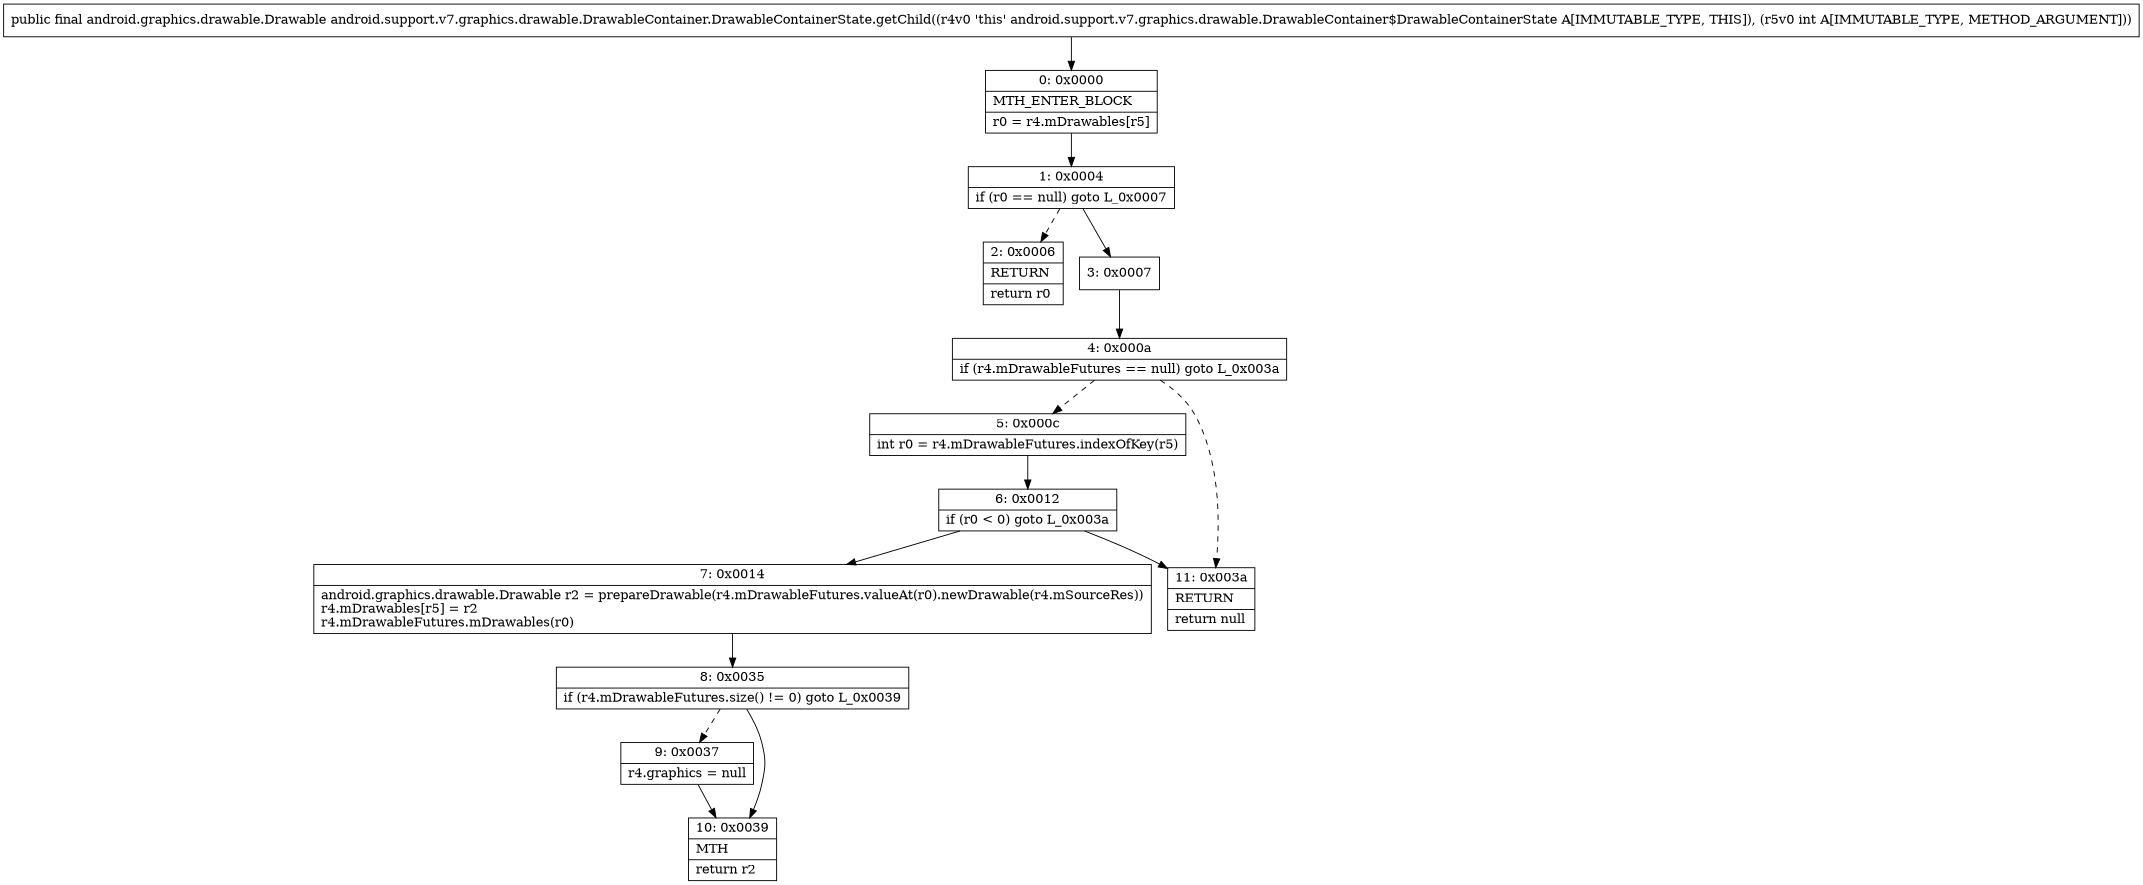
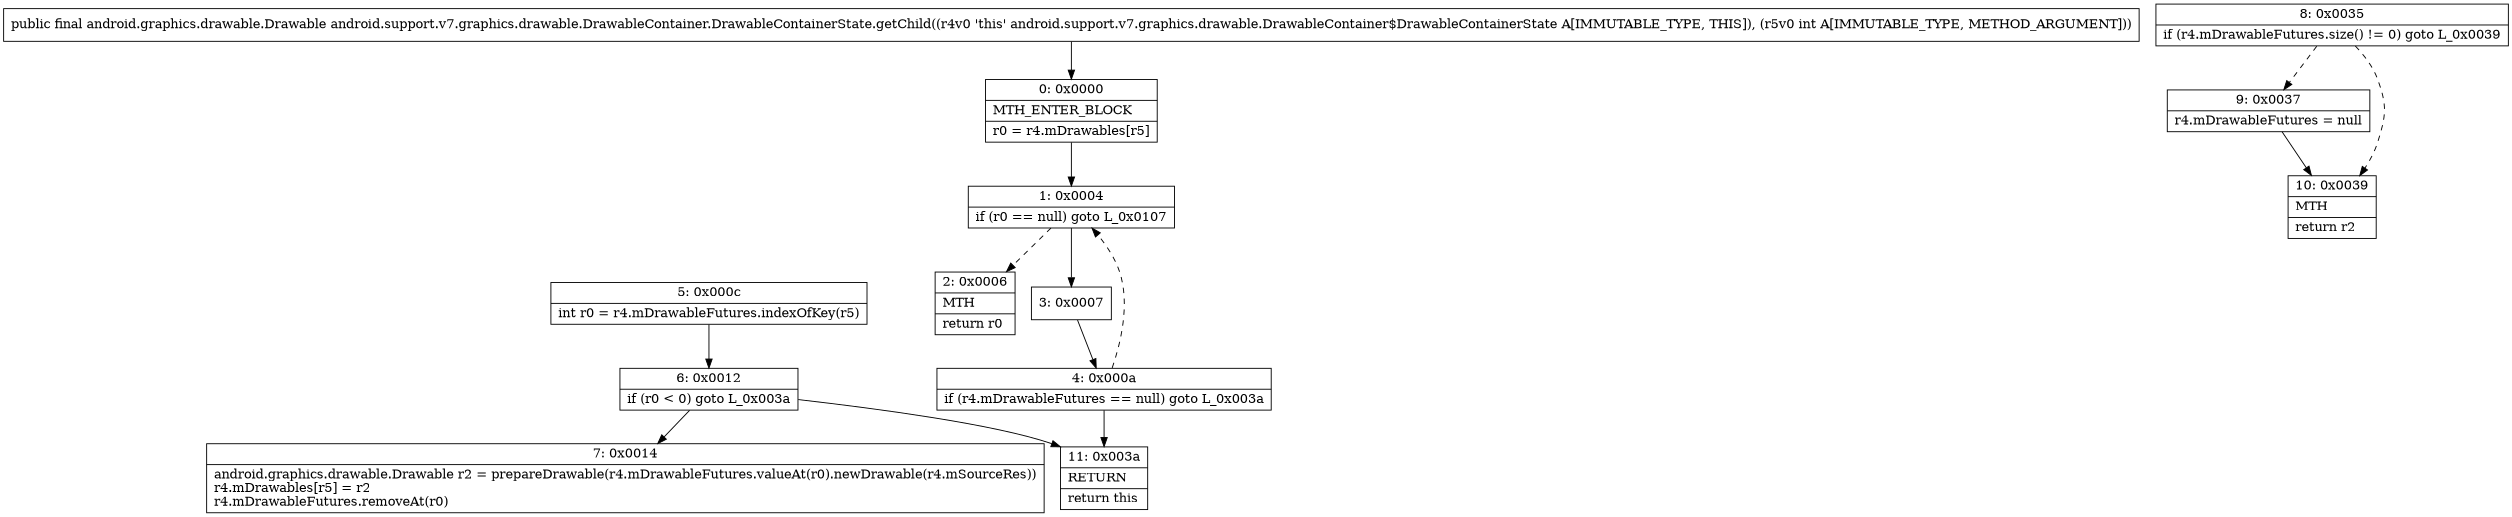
(1071, 198) -> (1071, 217)
(1020, 273) -> (959, 303)
(1077, 394) -> (1124, 299)
(1212, 461) -> (1104, 424)
(1210, 619) -> (1103, 499)
(448, 623) -> (332, 502)
(733, 646) -> none
(765, 758) -> (2384, 105)
(687, 773) -> (2269, 121)
